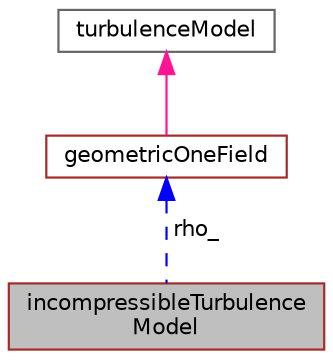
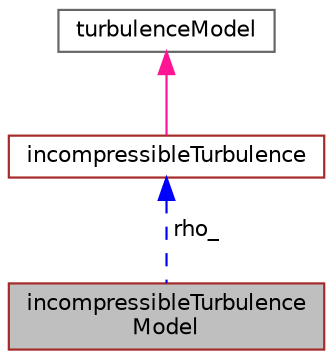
(167, 157) -> (167, 157)
